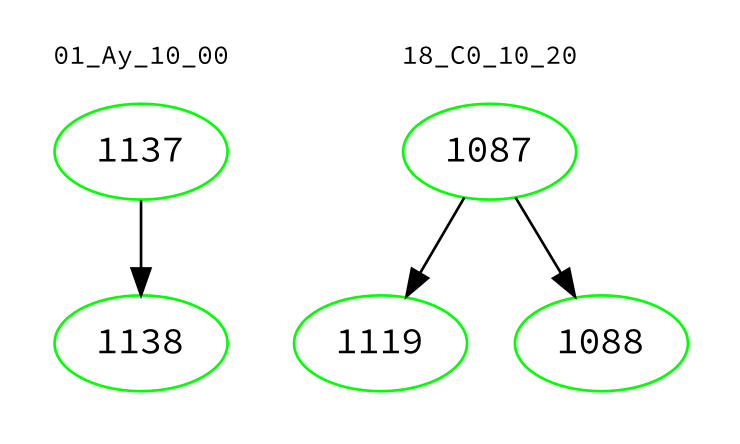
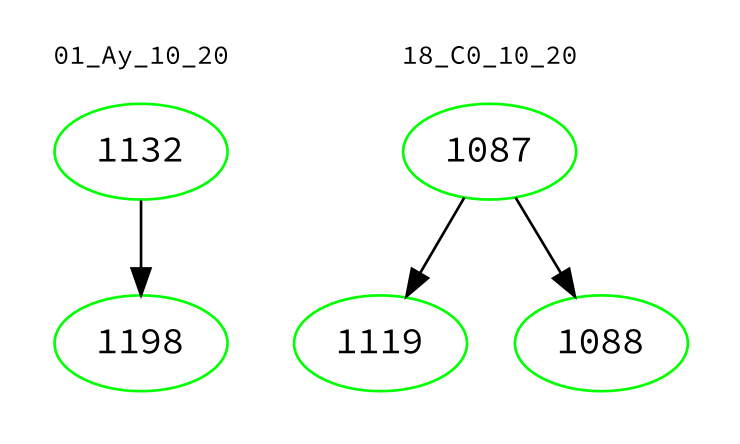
(142, 57) -> (142, 57)
(141, 152) -> (141, 152)
(141, 343) -> (141, 343)
